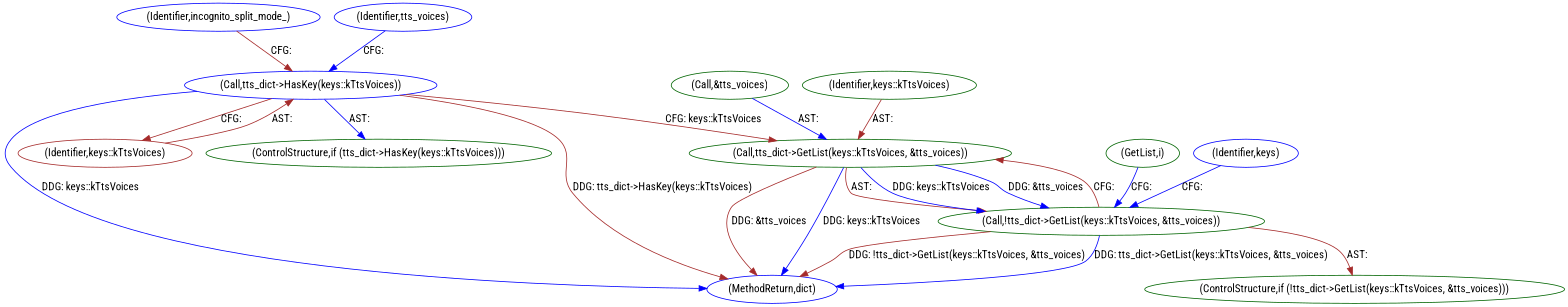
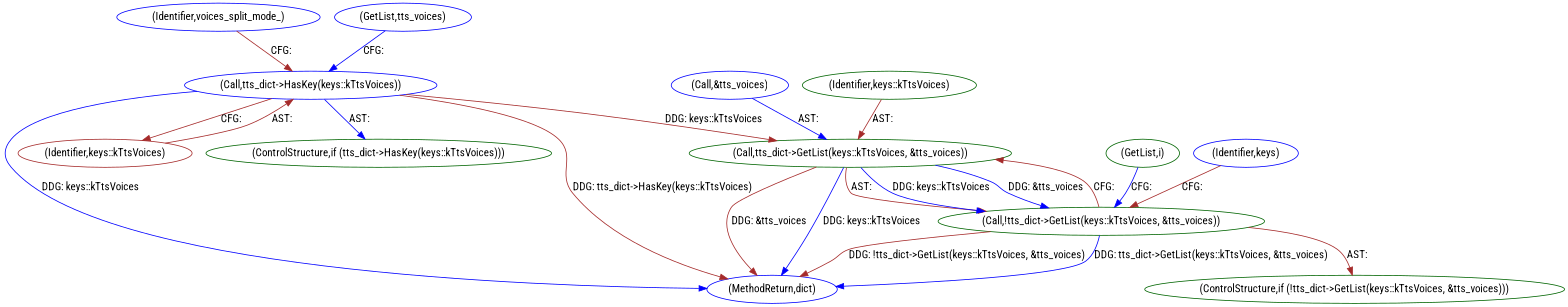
(218, 17) -> (218, 17)
(403, 17) -> (403, 17)
(730, 85) -> (730, 85)
(714, 119) -> (714, 119)
(1179, 185) -> (1179, 185)
